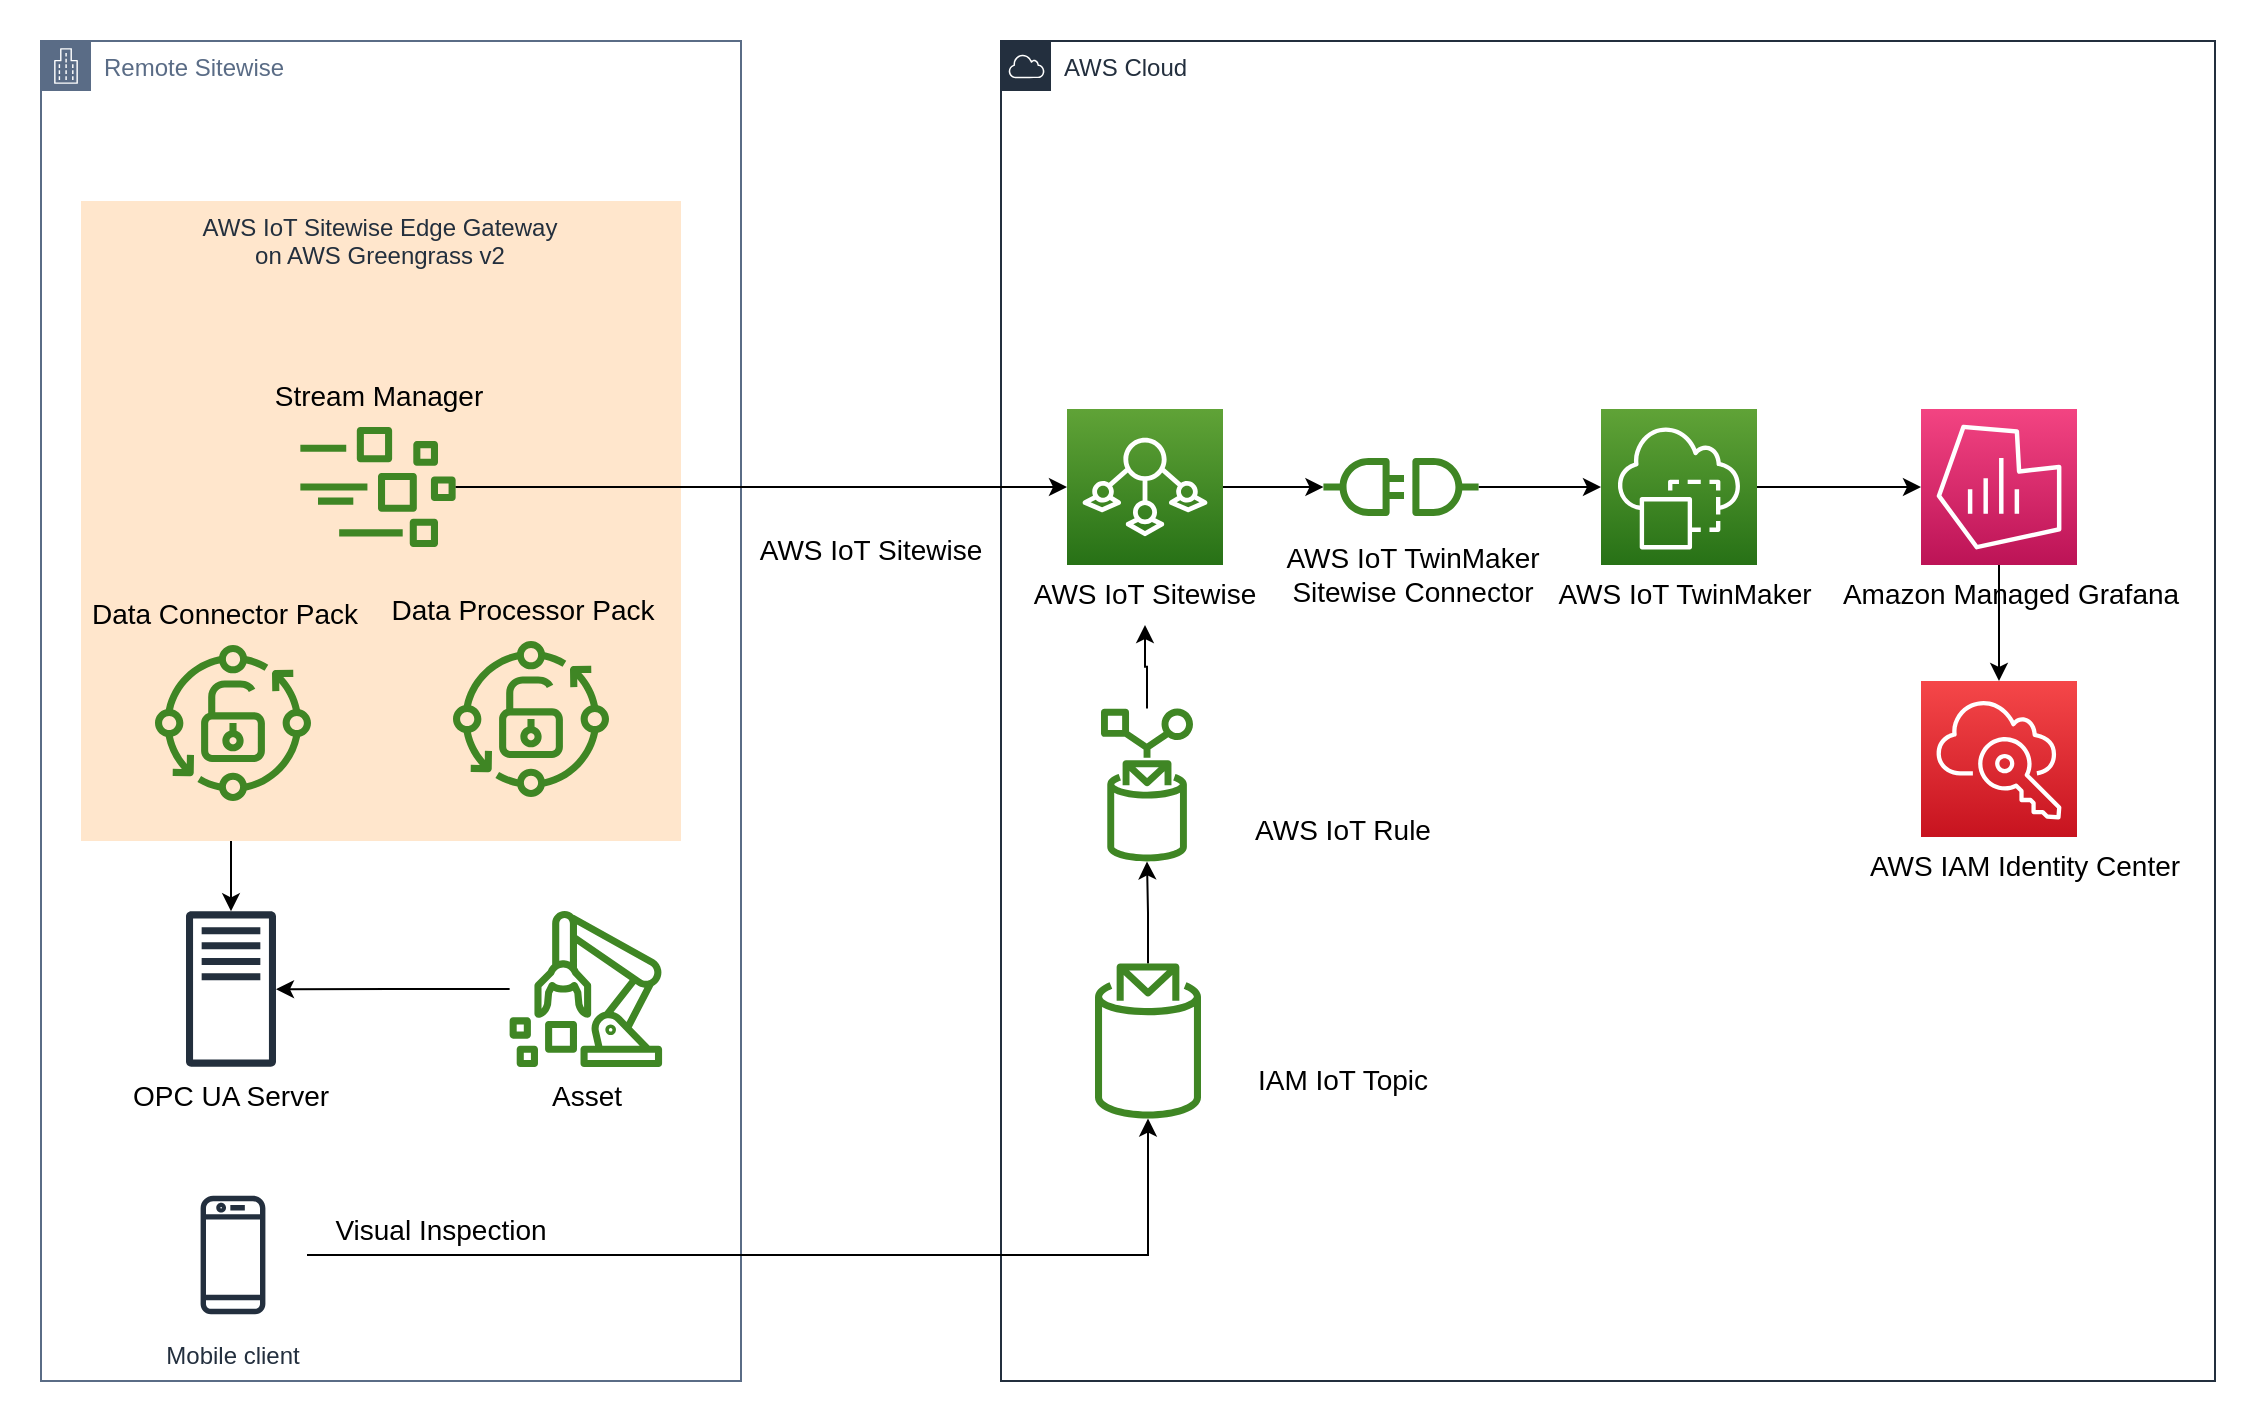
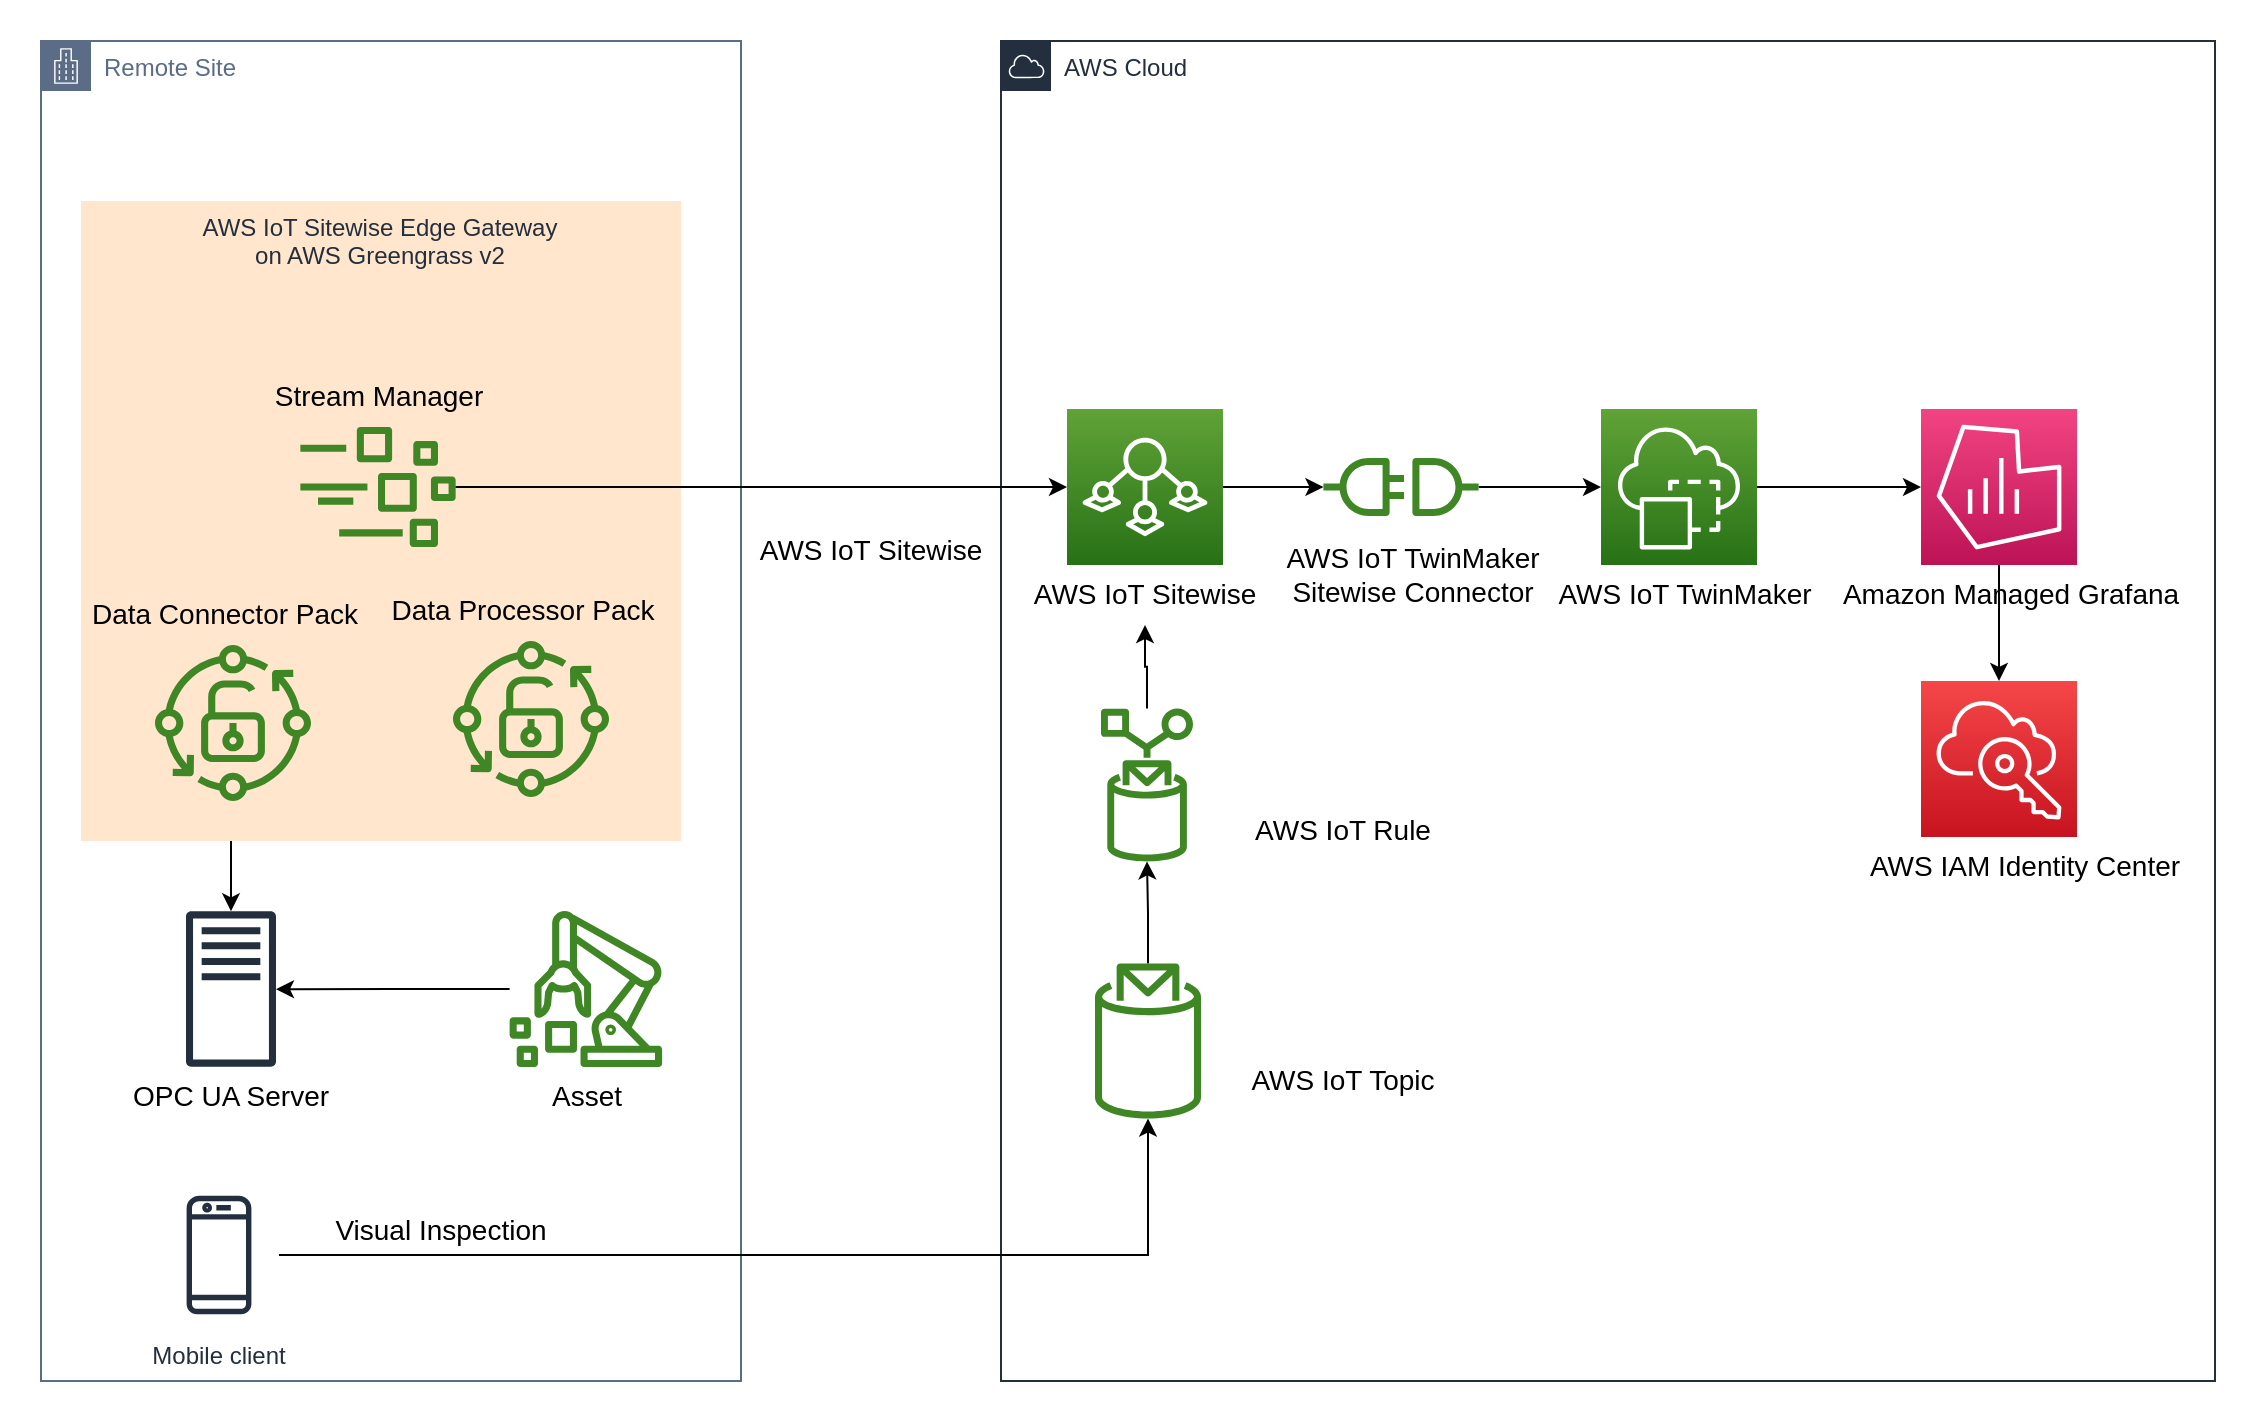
(196, 69) -> (173, 69)
(1344, 1081) -> (1344, 1081)
(233, 1255) -> (219, 1255)
